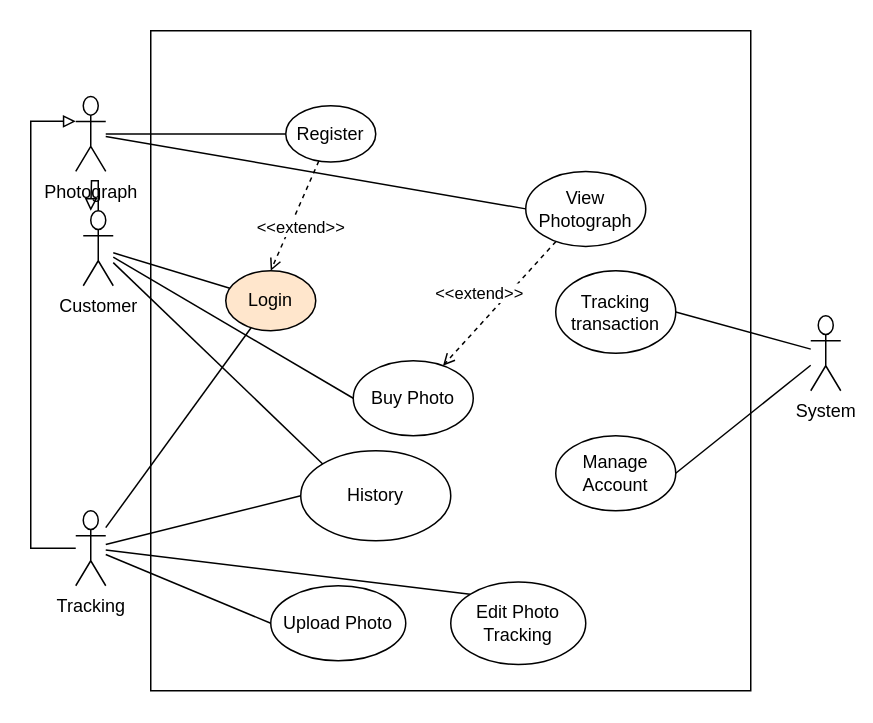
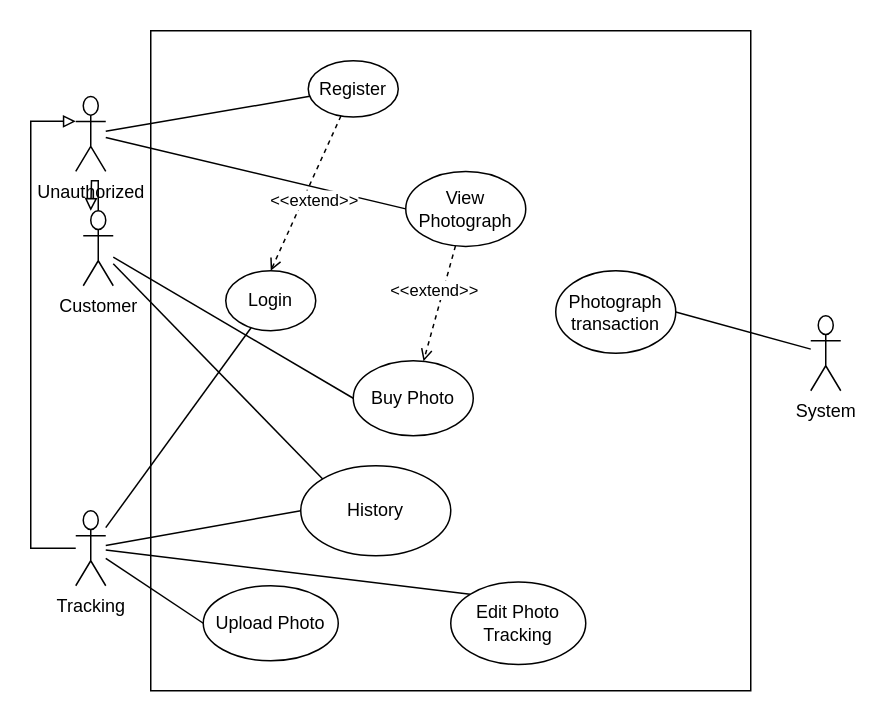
(331, 134) -> (353, 89)
(92, 193) -> (92, 193)
(586, 209) -> (466, 209)
(171, 270) -> none
(271, 301) -> (271, 301)
(616, 313) -> (616, 313)
(743, 419) -> none
(616, 473) -> none
(376, 496) -> (376, 511)
(338, 623) -> (271, 623)
